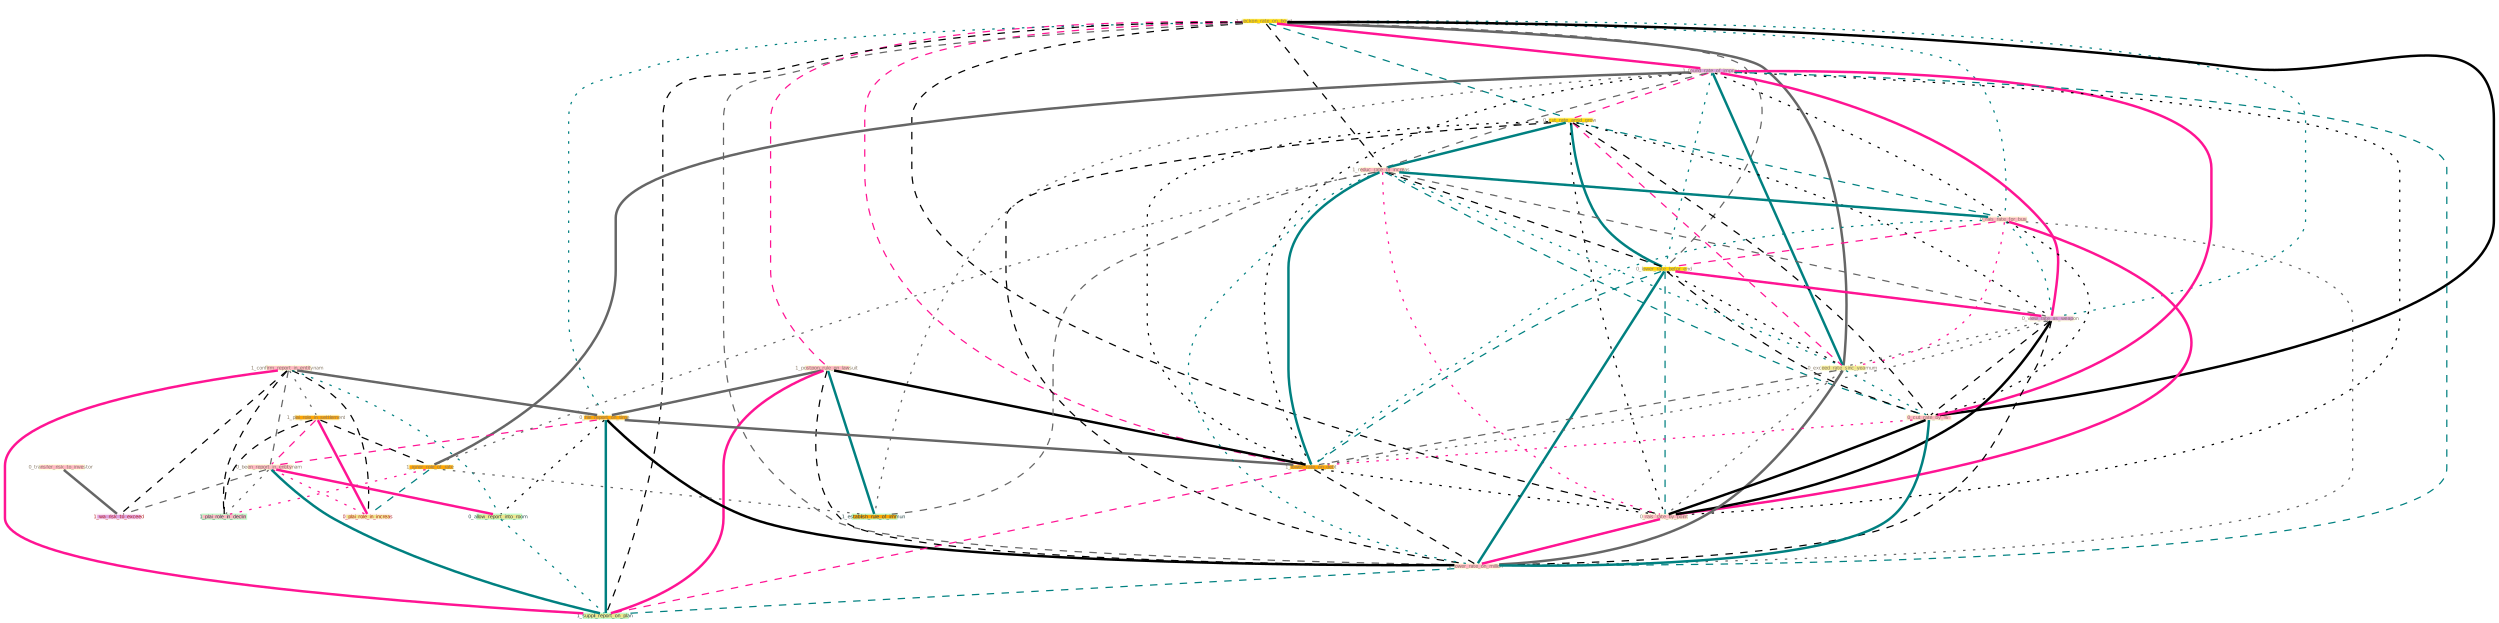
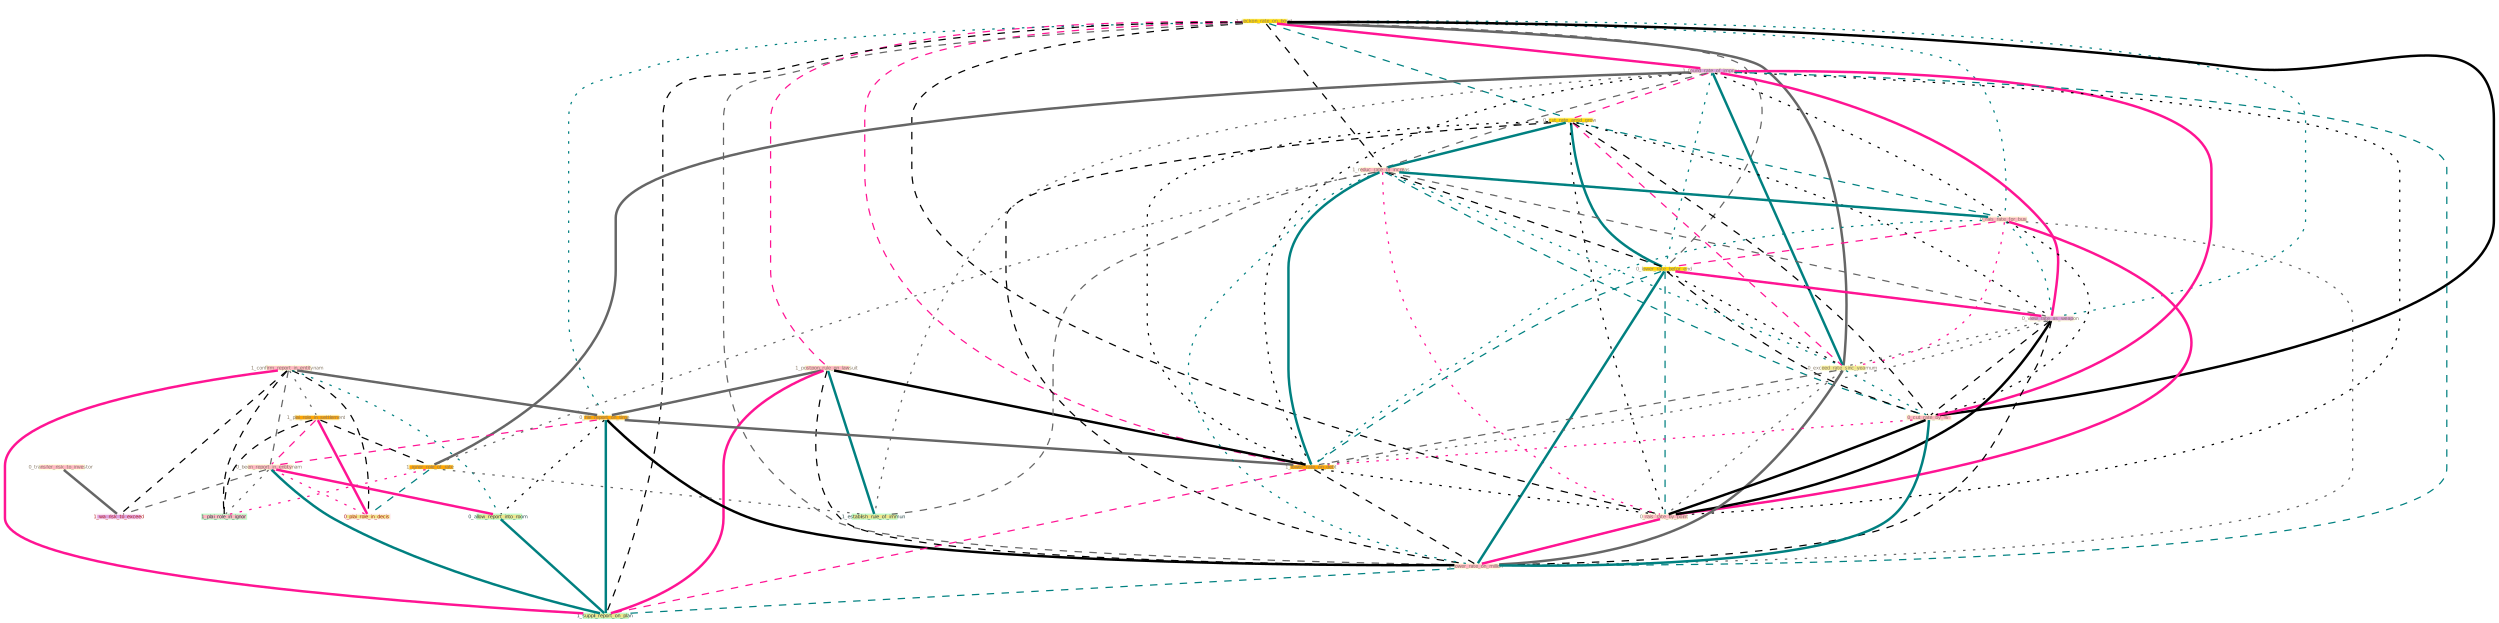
(224, 517) -> (224, 517)
(368, 517) -> (368, 517)
(875, 517) -> (875, 517)
(552, 566) -> (552, 566)
